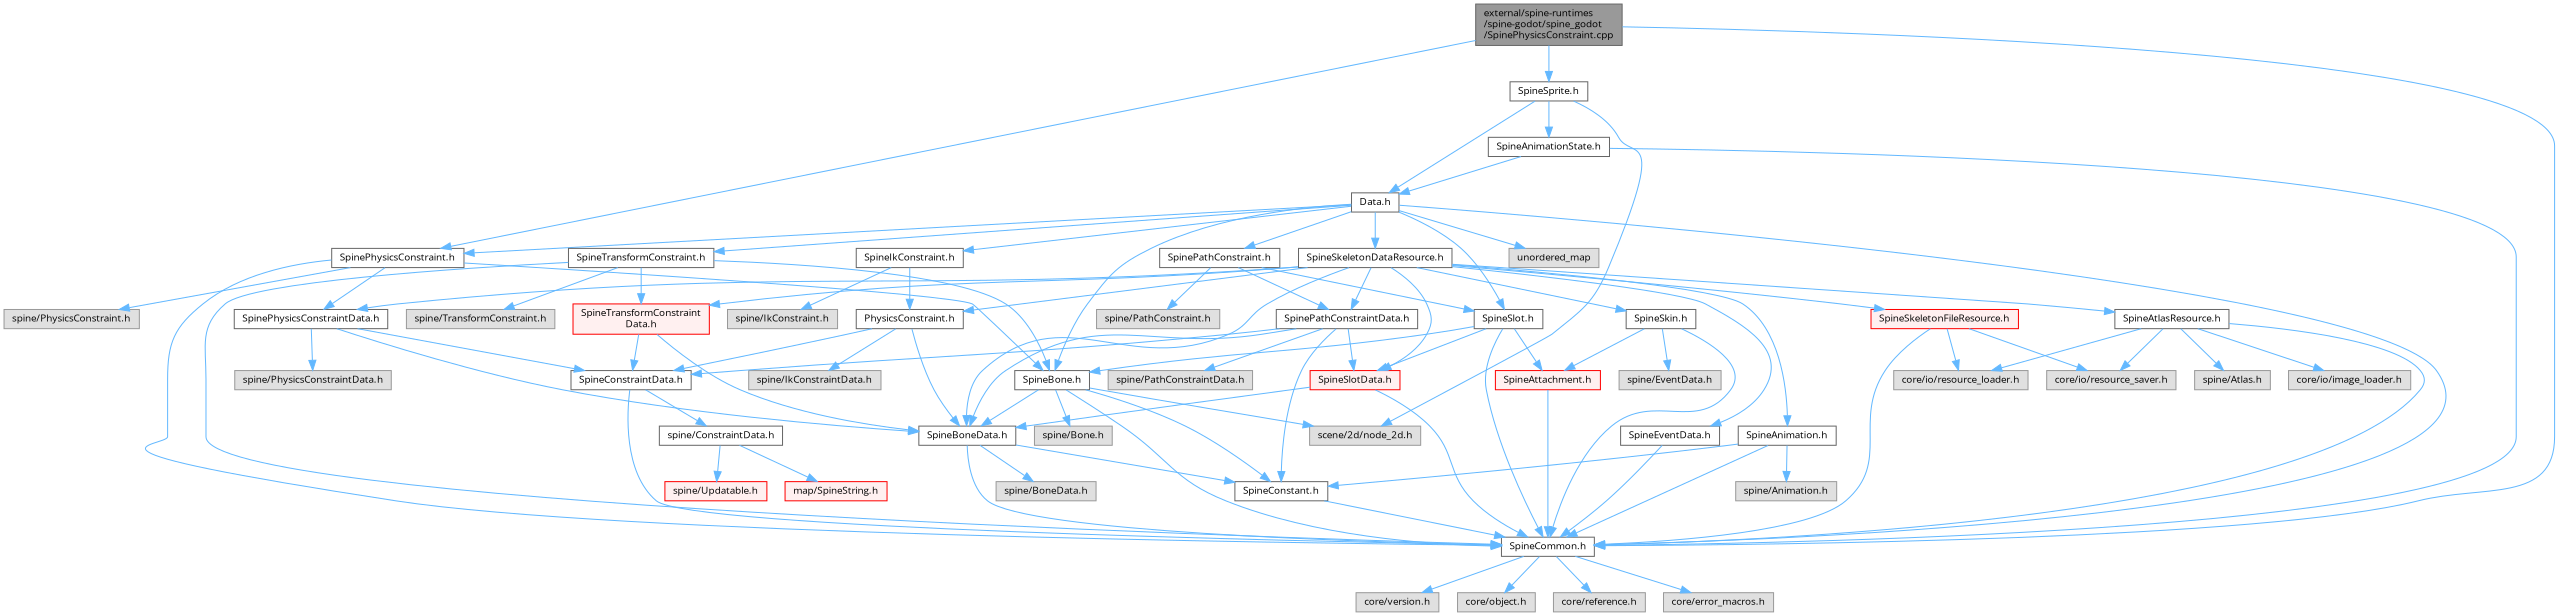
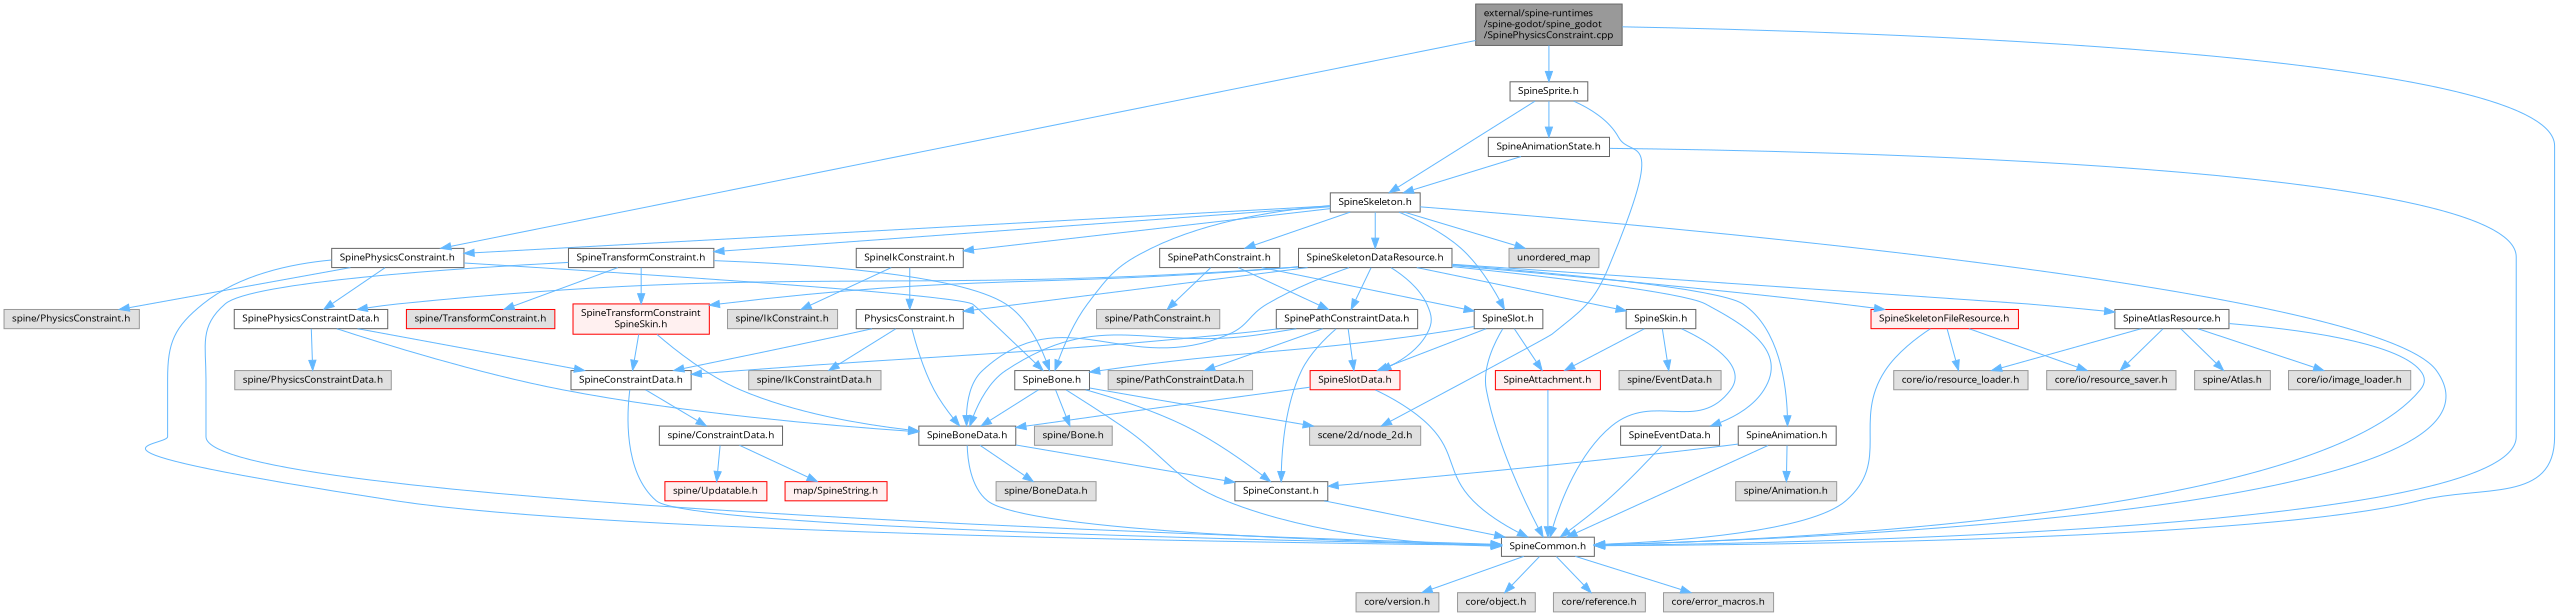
(1375, 202) -> (1375, 202)
(481, 319) -> (481, 319)
(641, 319) -> (641, 319)
